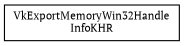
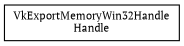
(92, 23) -> (92, 23)
